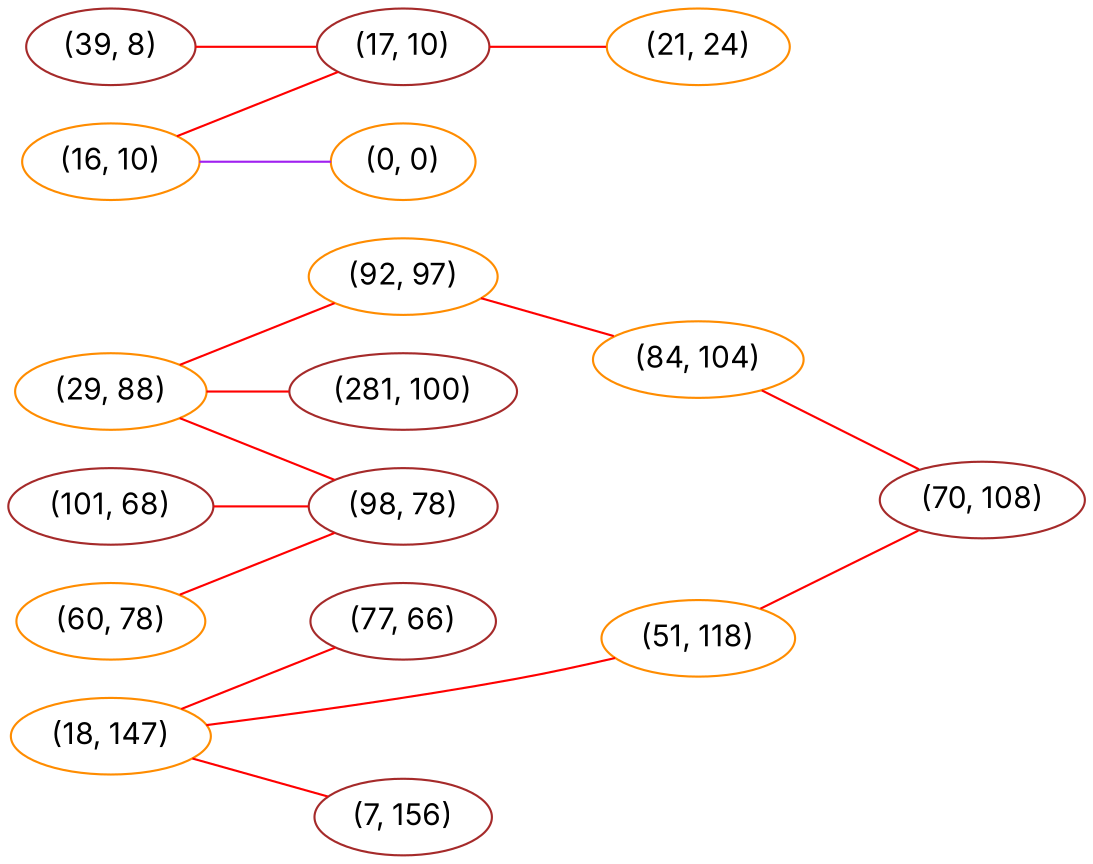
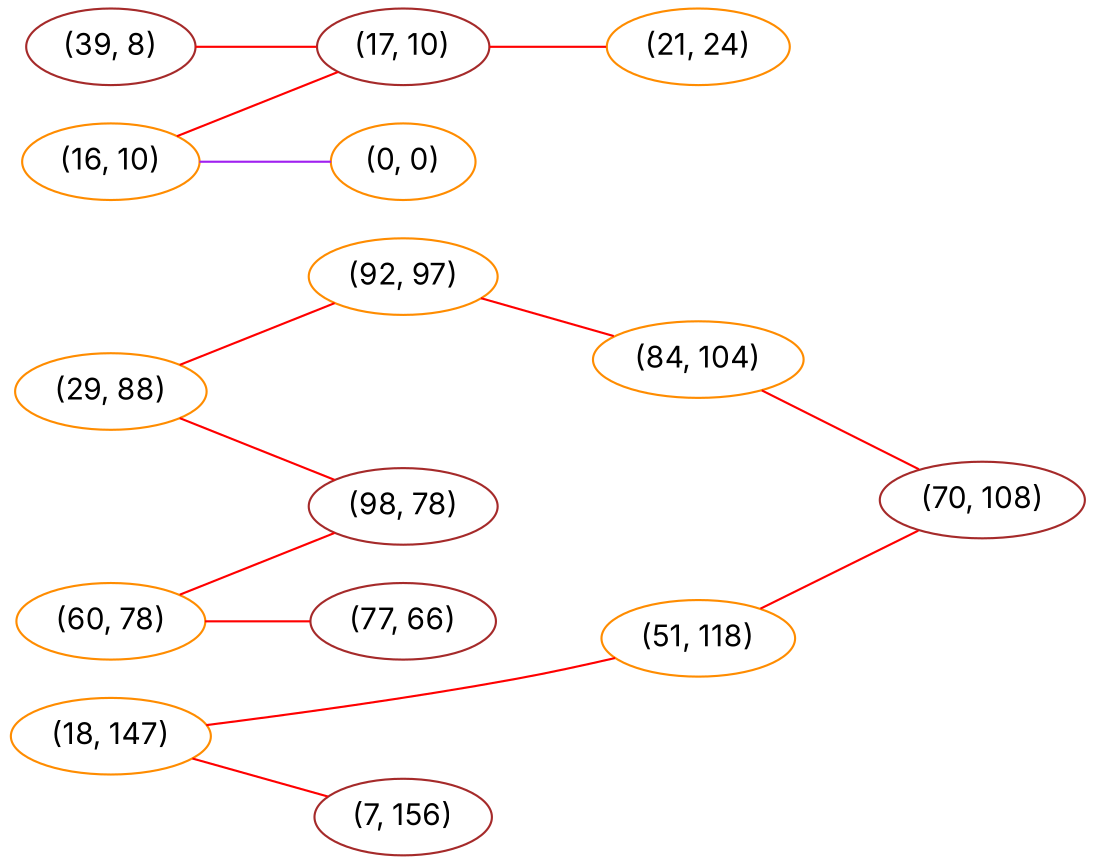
(403, 392) -> none
(111, 506) -> none
(258, 678) -> (257, 621)
